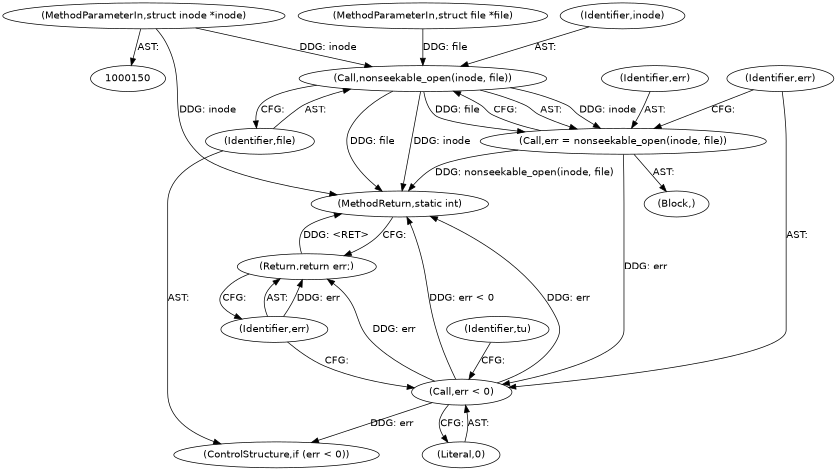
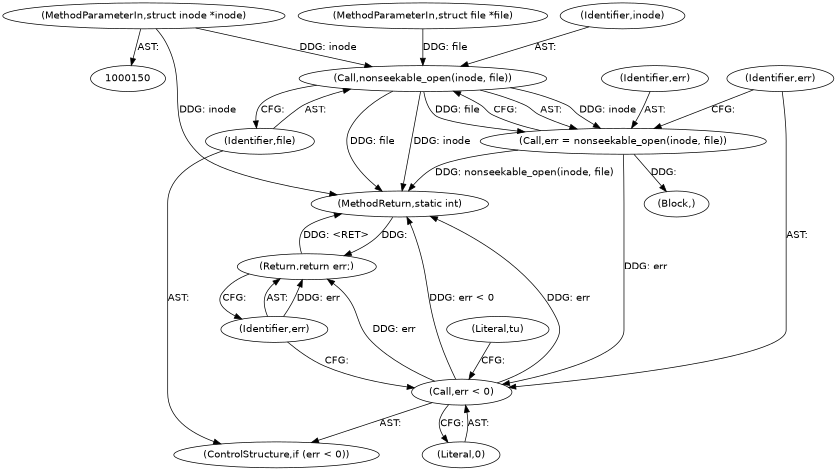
(665, 173) -> (665, 173)
(396, 235) -> (396, 235)
(498, 329) -> (498, 329)
(392, 423) -> (392, 423)
